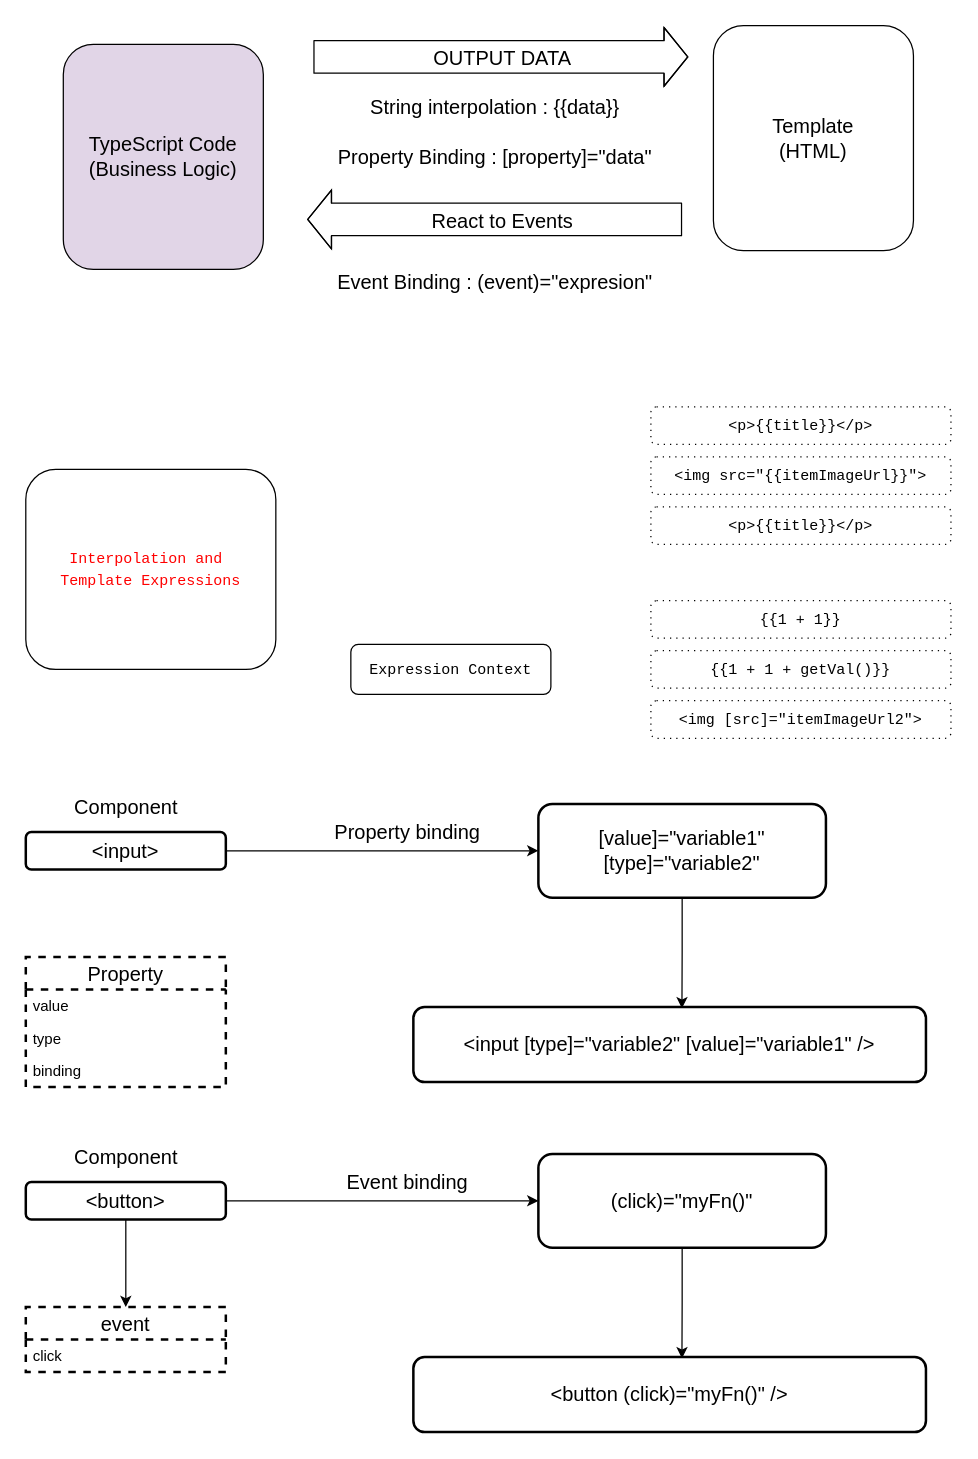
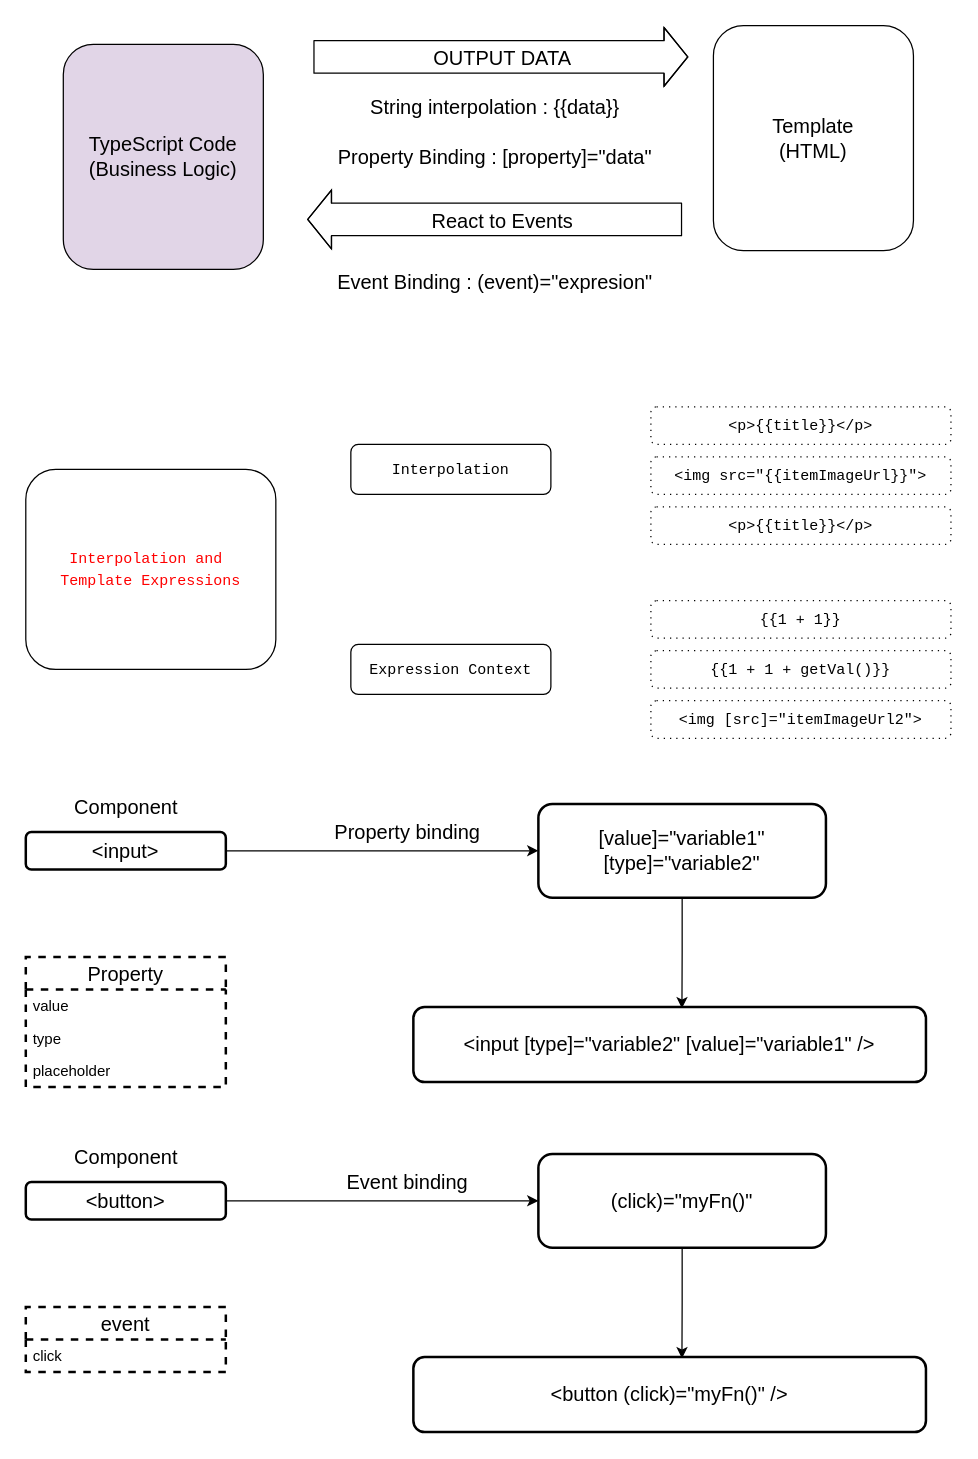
none -> (451, 469)
(58, 1071) -> (75, 1071)
(126, 1259) -> none
